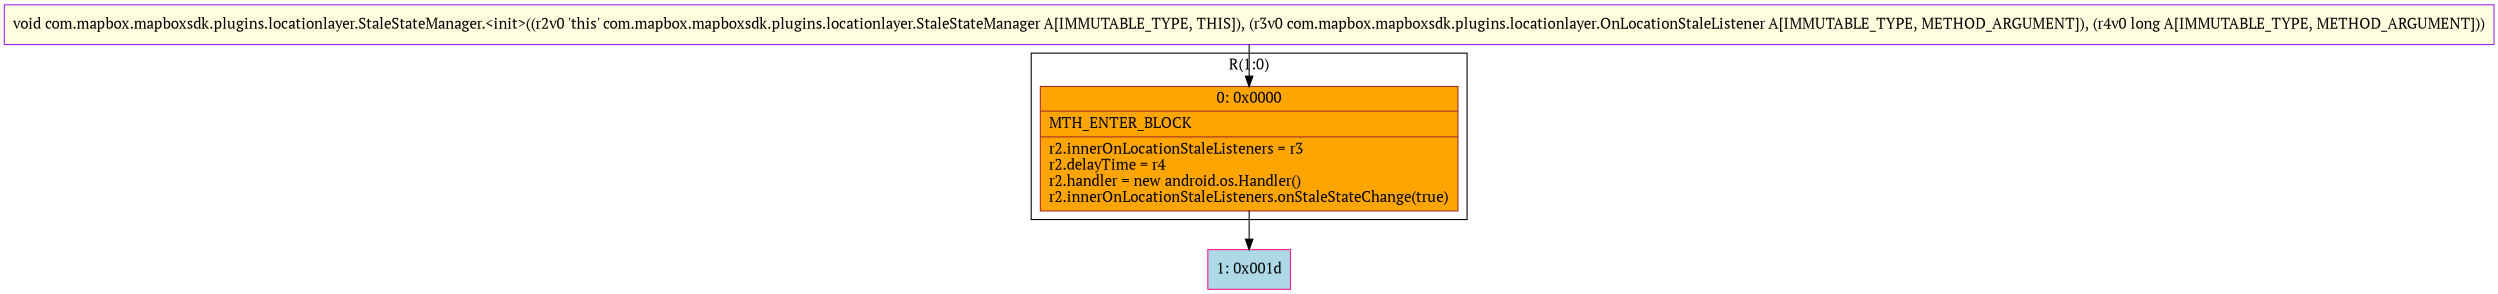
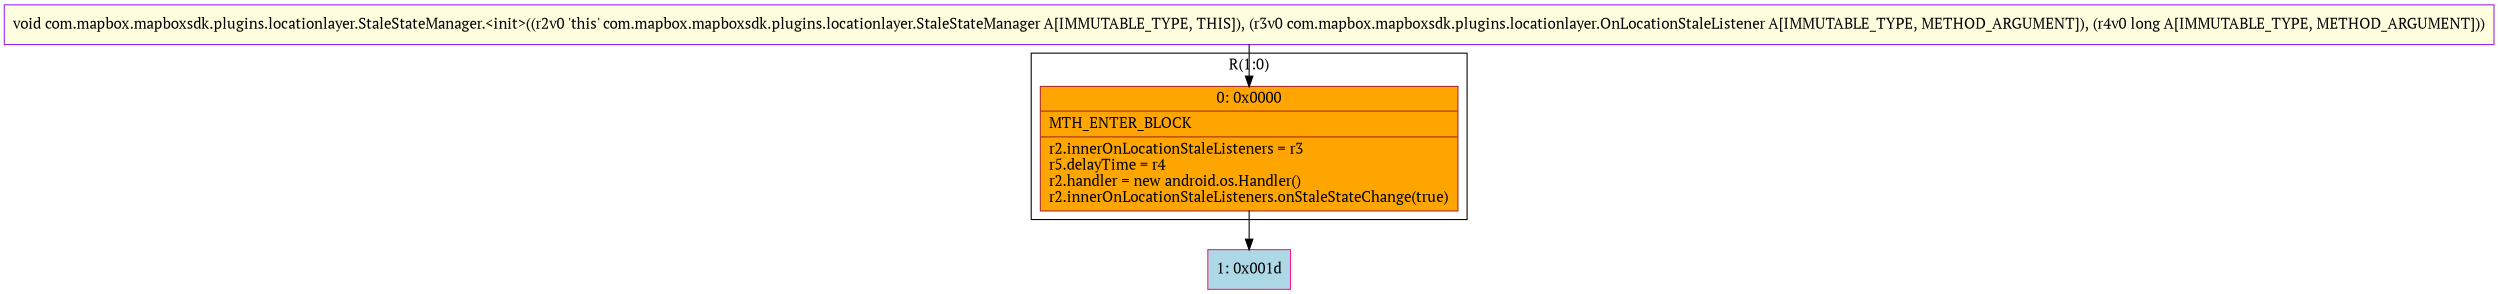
(1107, 165) -> (1107, 165)
